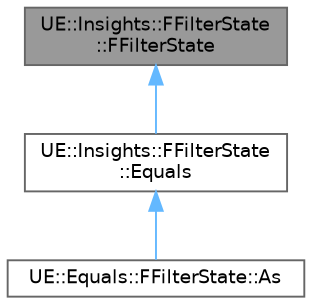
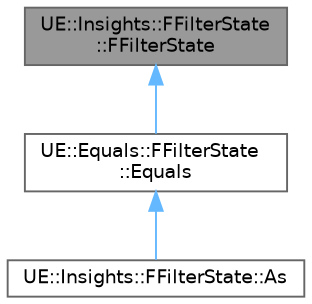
(156, 163) -> (156, 163)
(156, 278) -> (156, 278)
